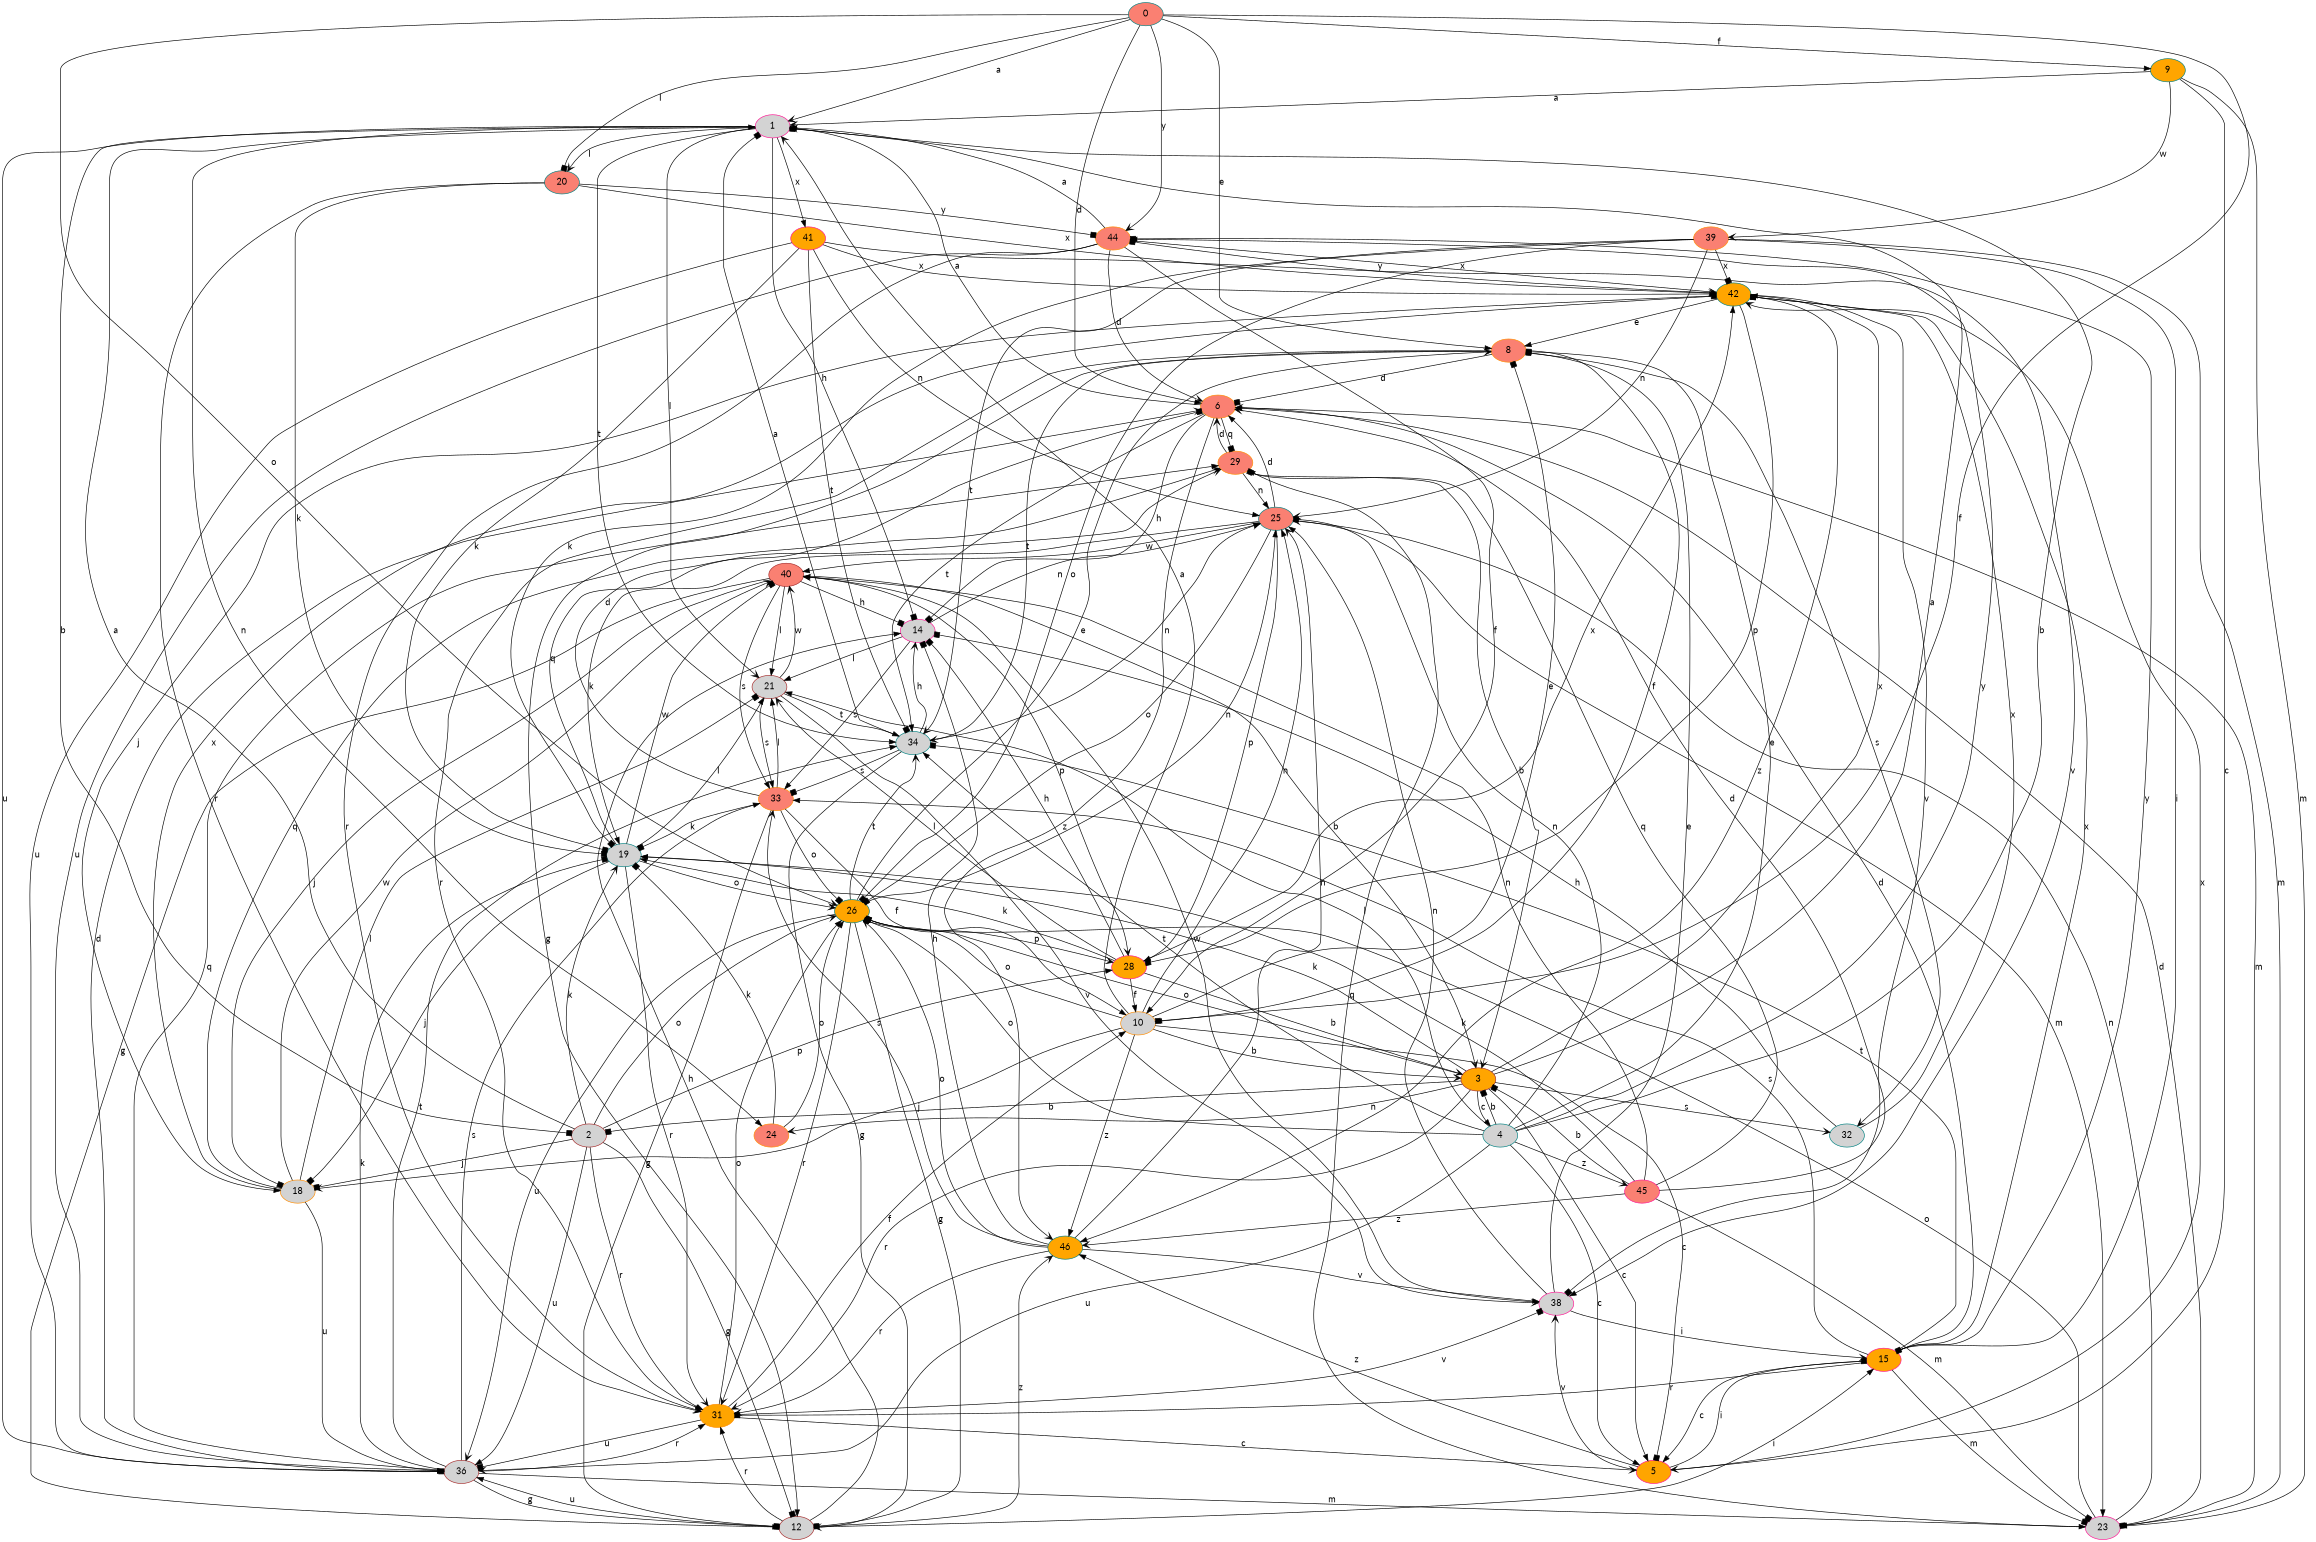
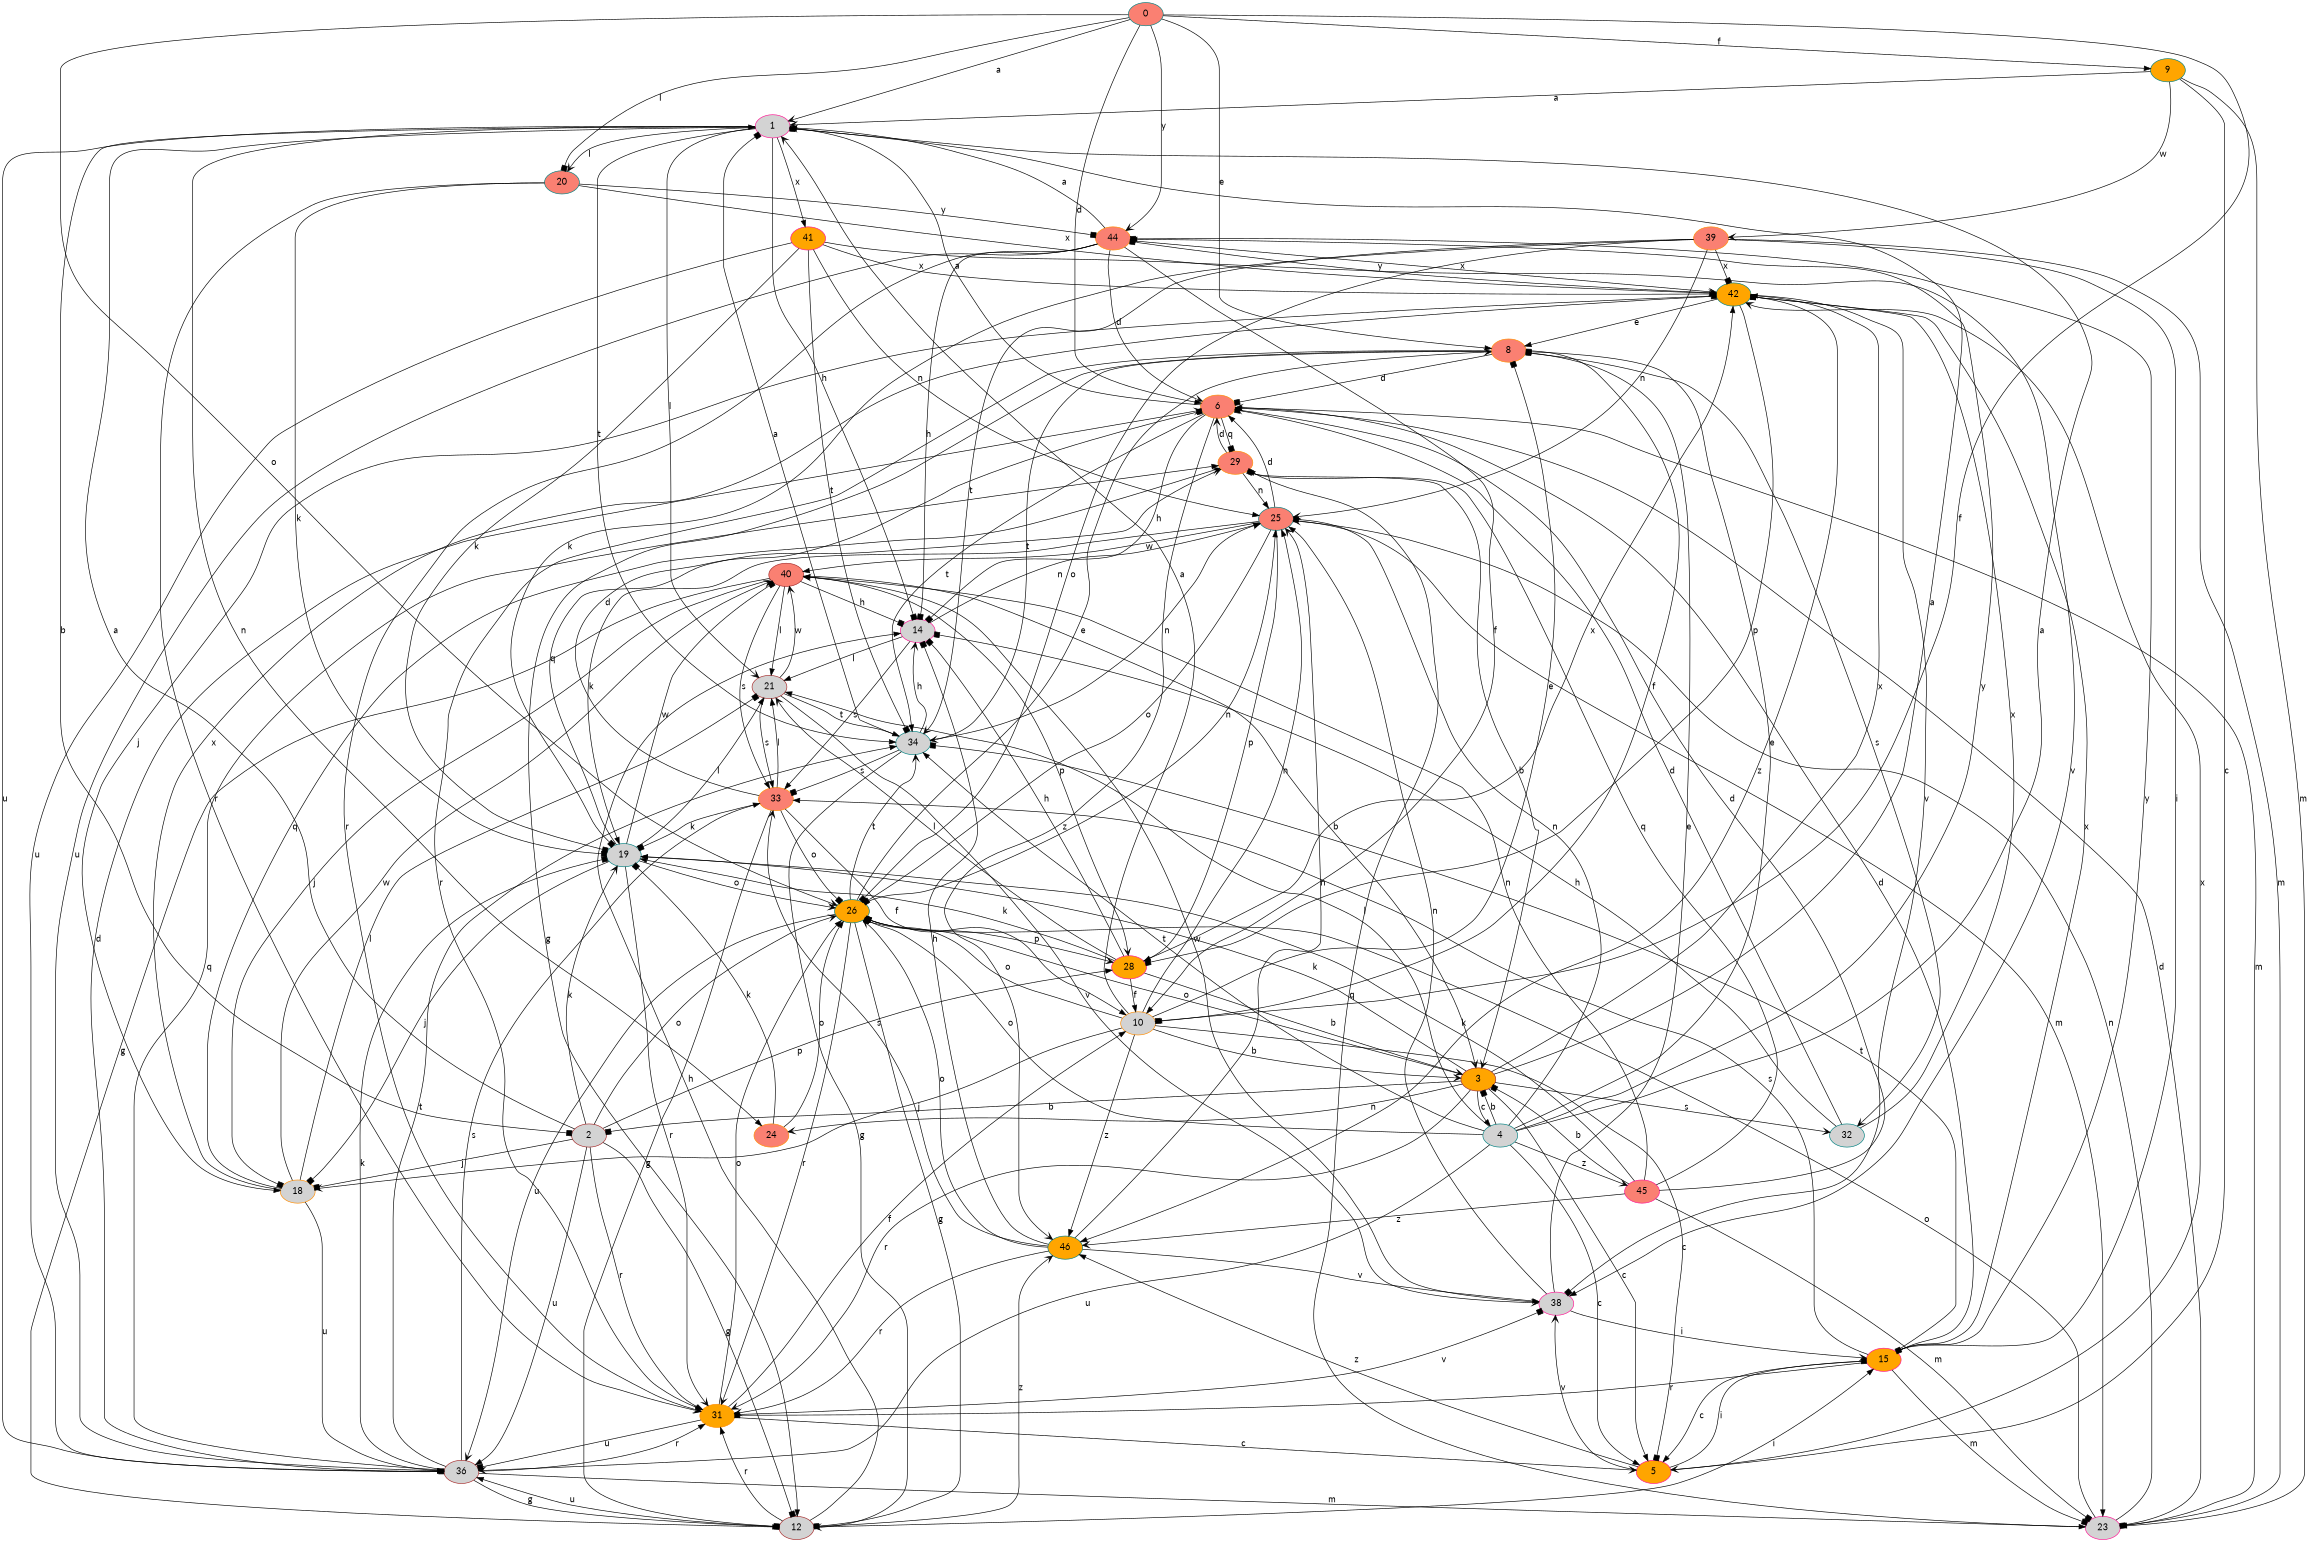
none -> (931, 365)
(2042, 631) -> (2042, 631)
none -> (1628, 679)
